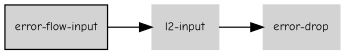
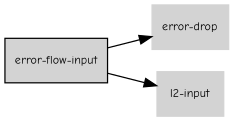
(235, 27) -> (124, 44)
